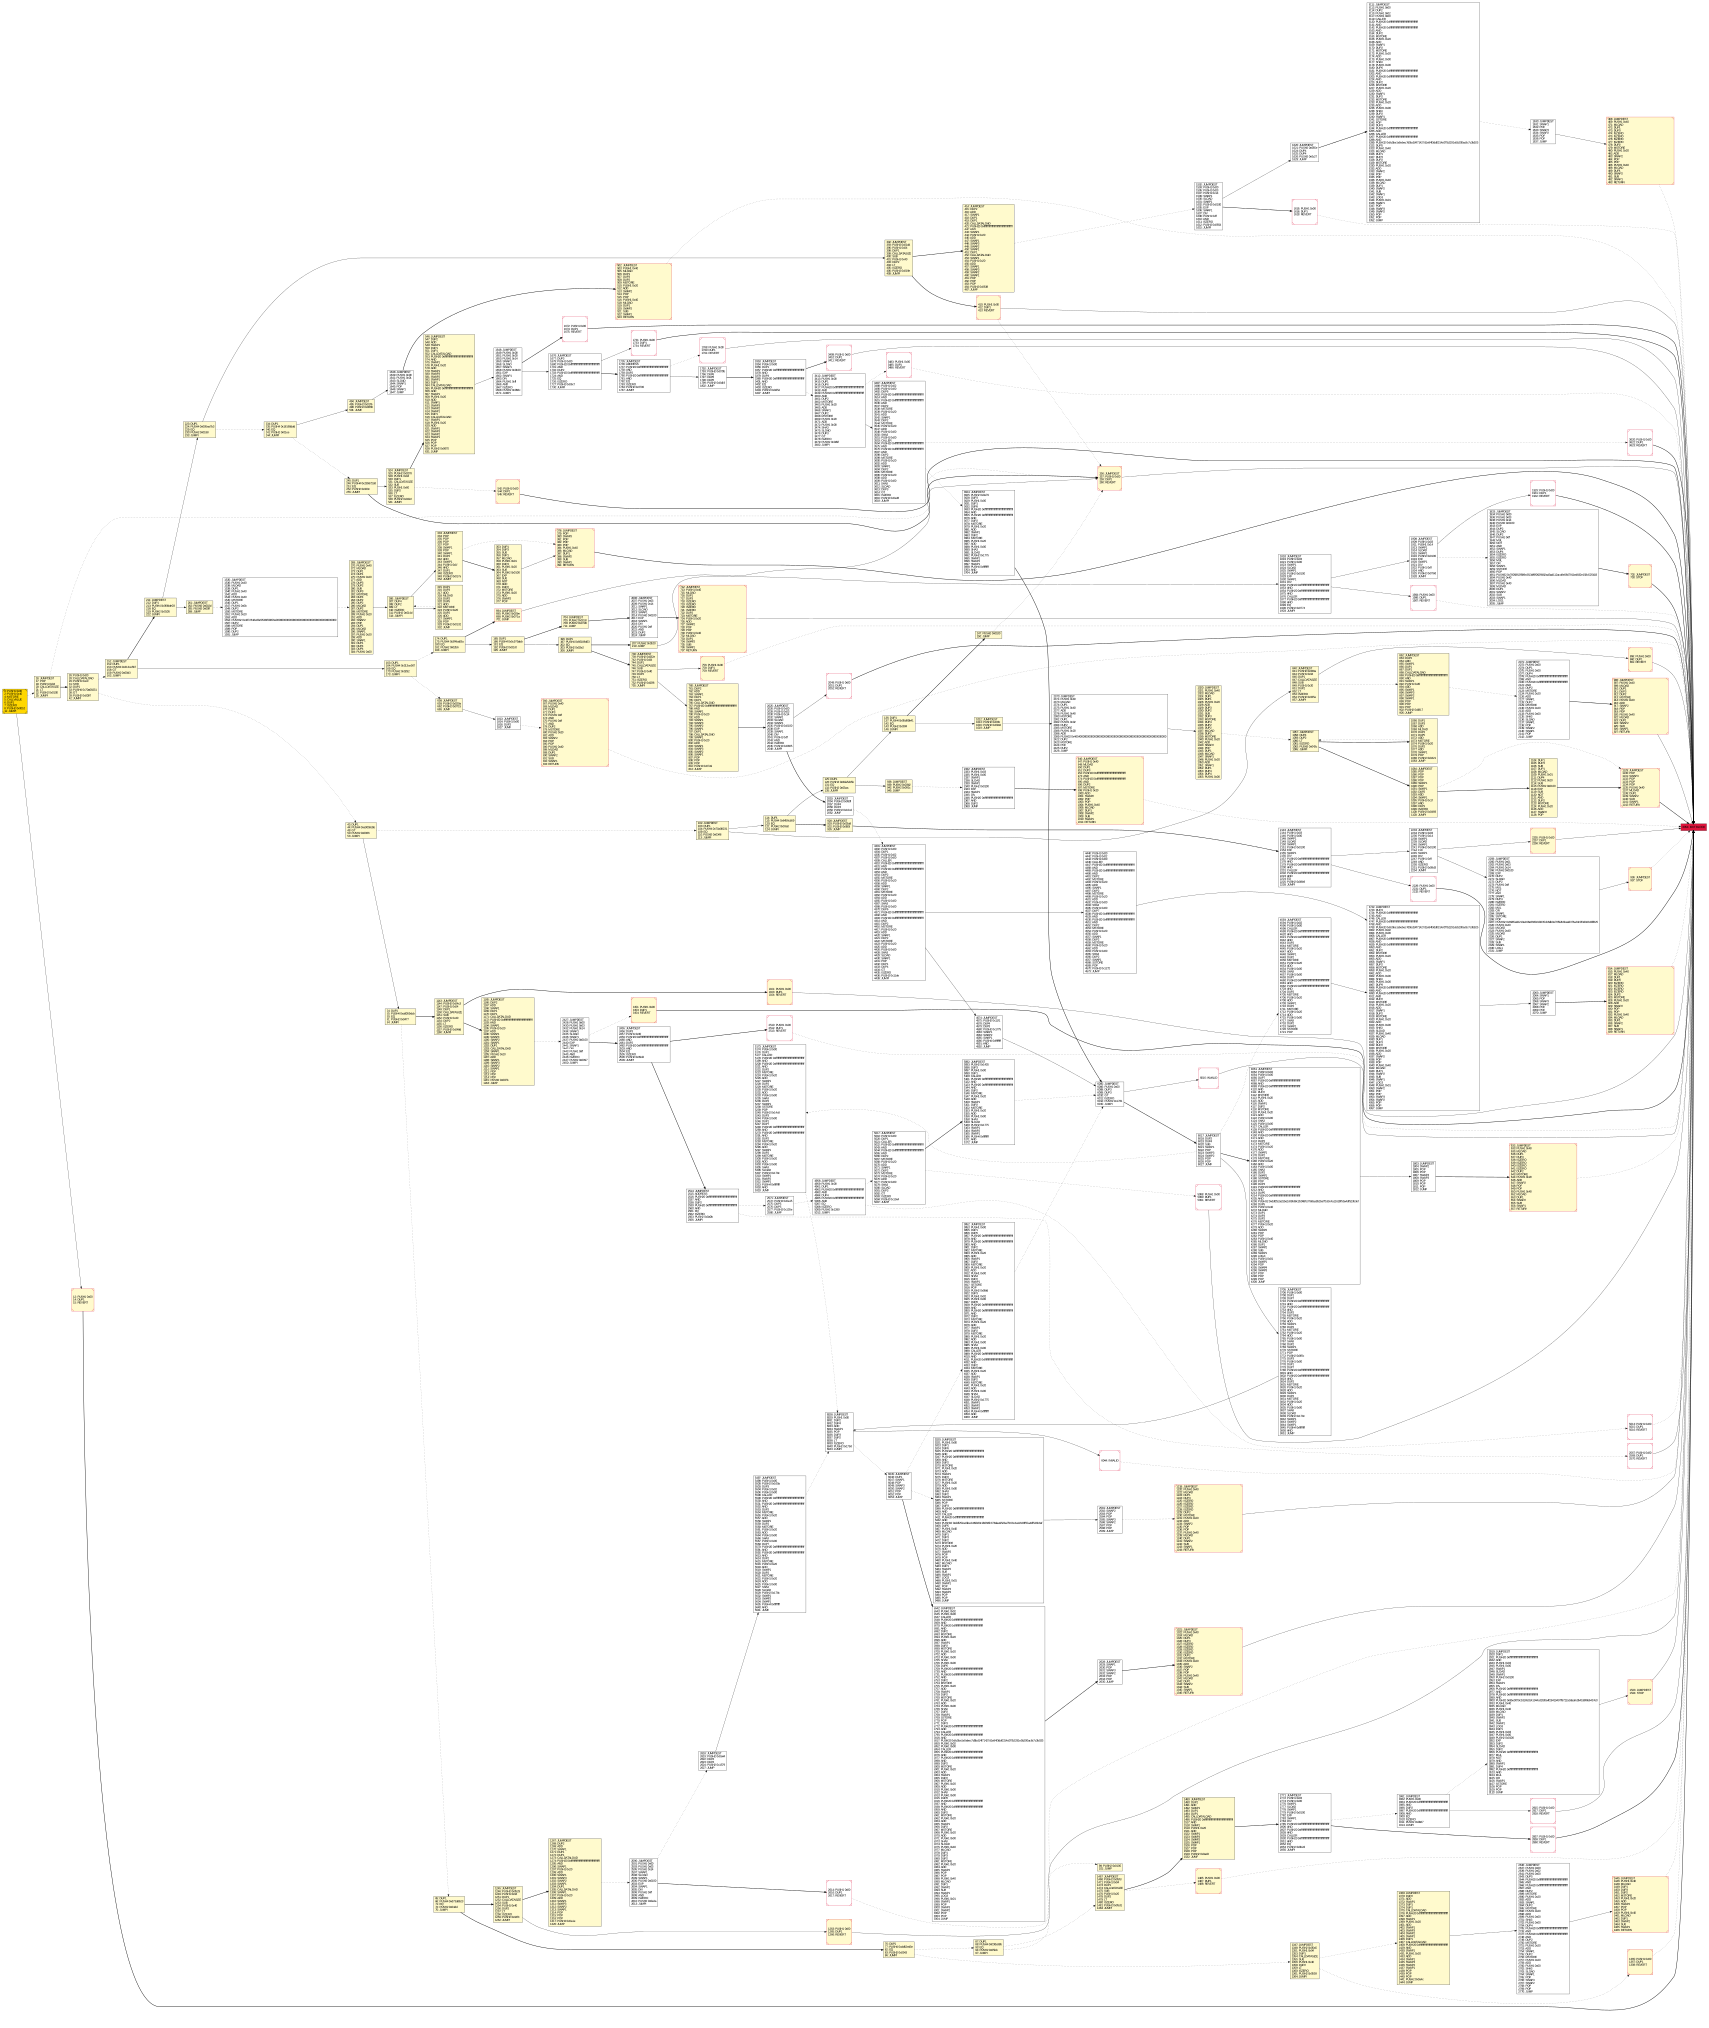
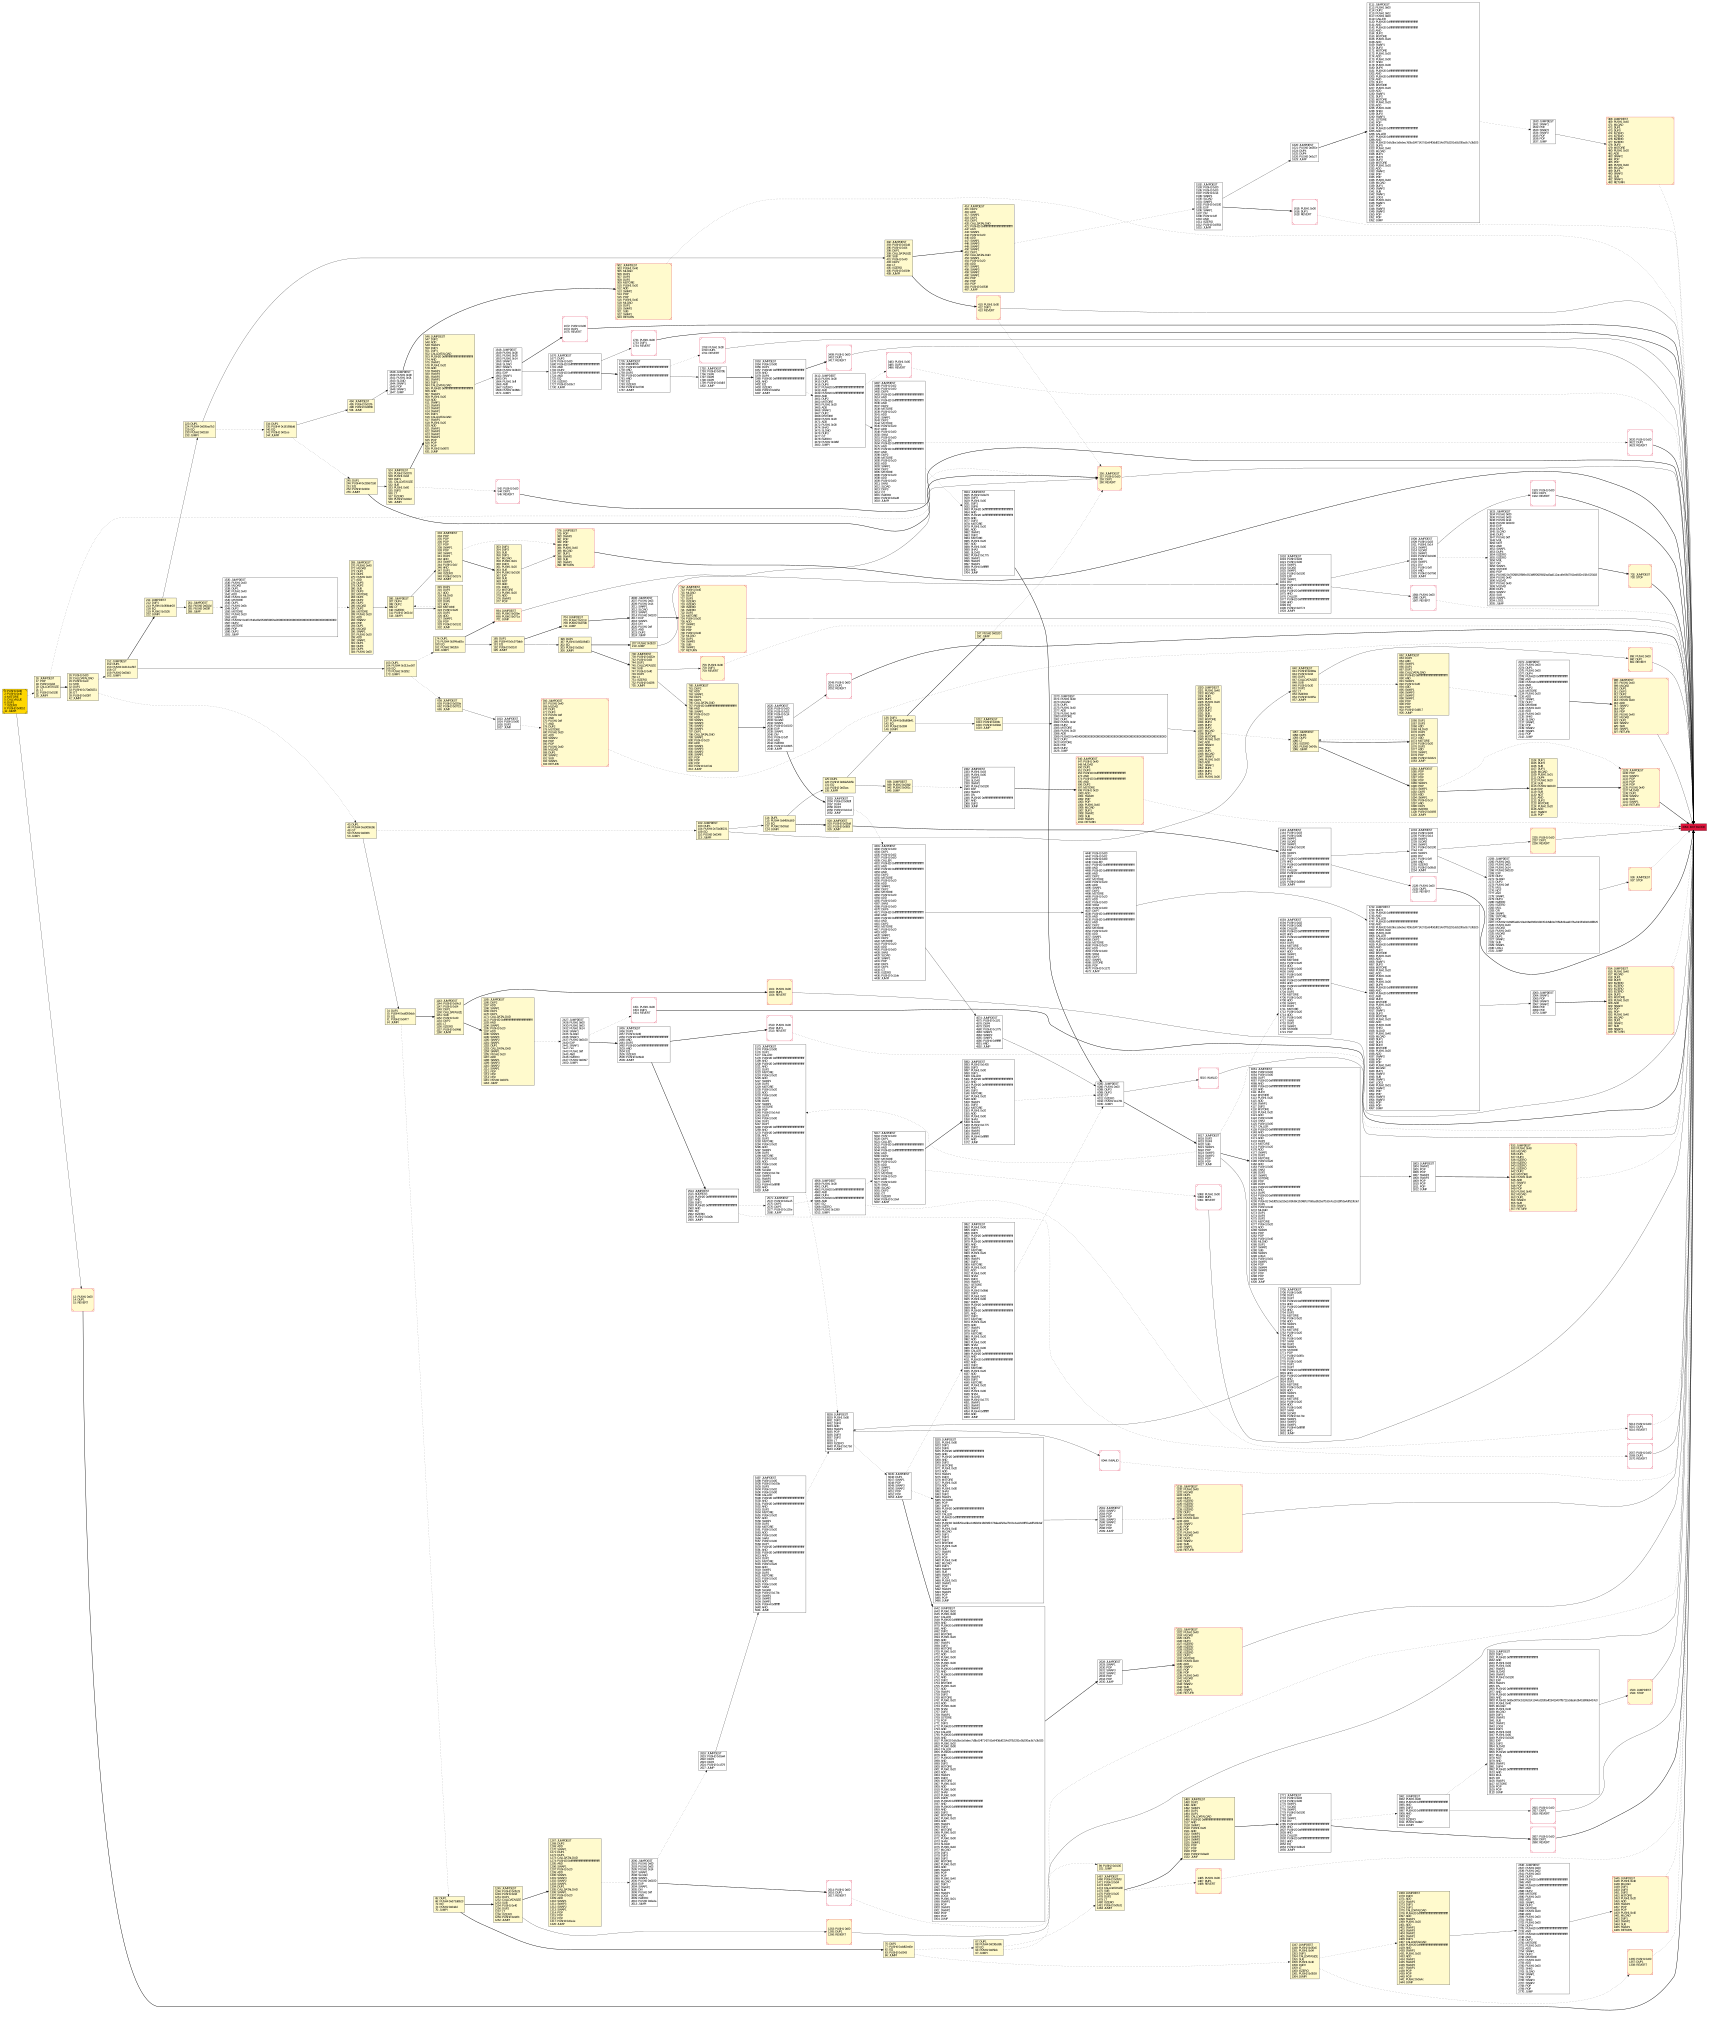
(839, 358) -> (839, 358)
(508, 492) -> (508, 492)
(644, 1010) -> (644, 1010)
